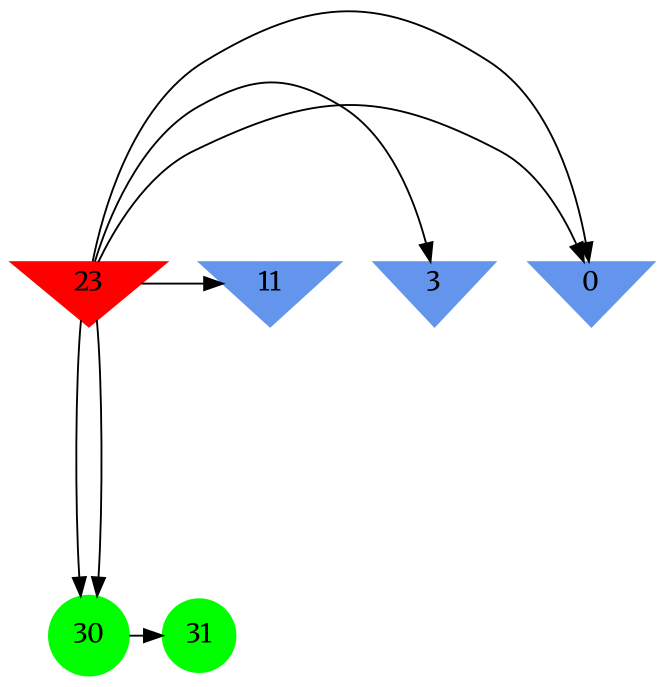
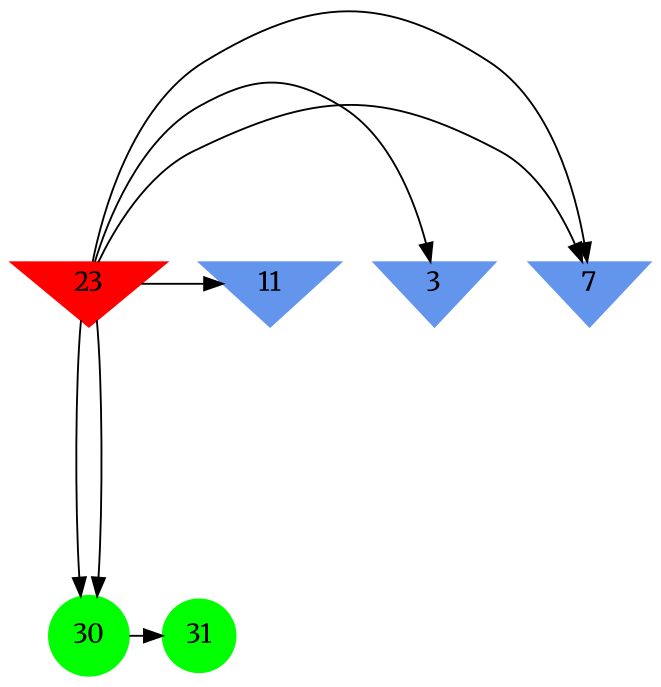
(591, 284) -> (590, 284)
